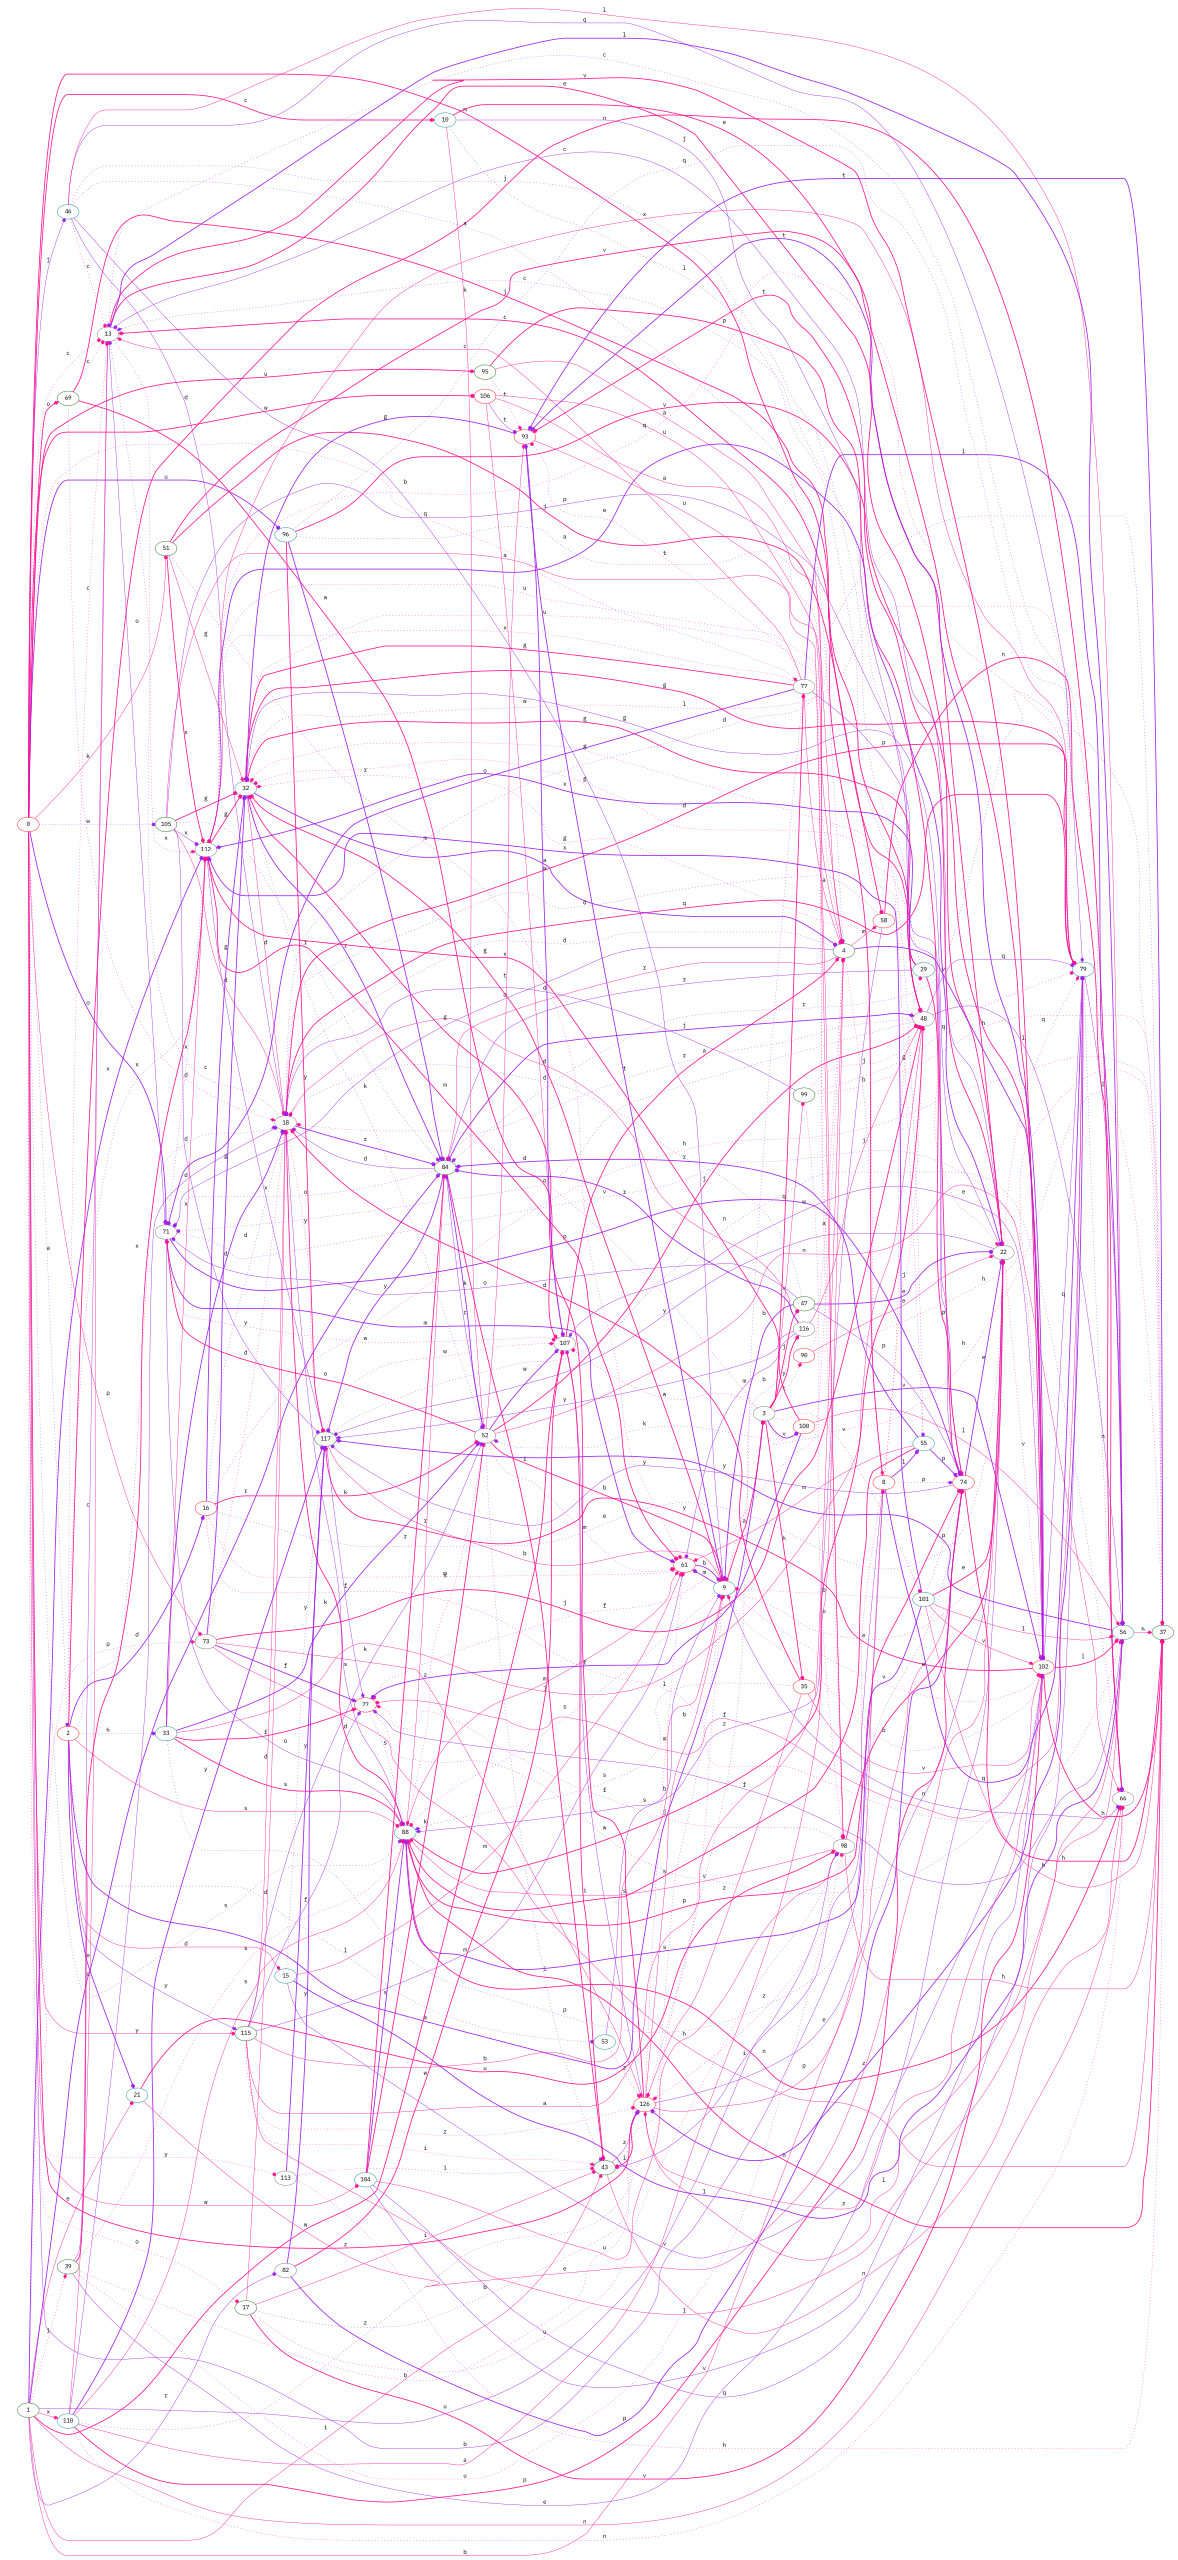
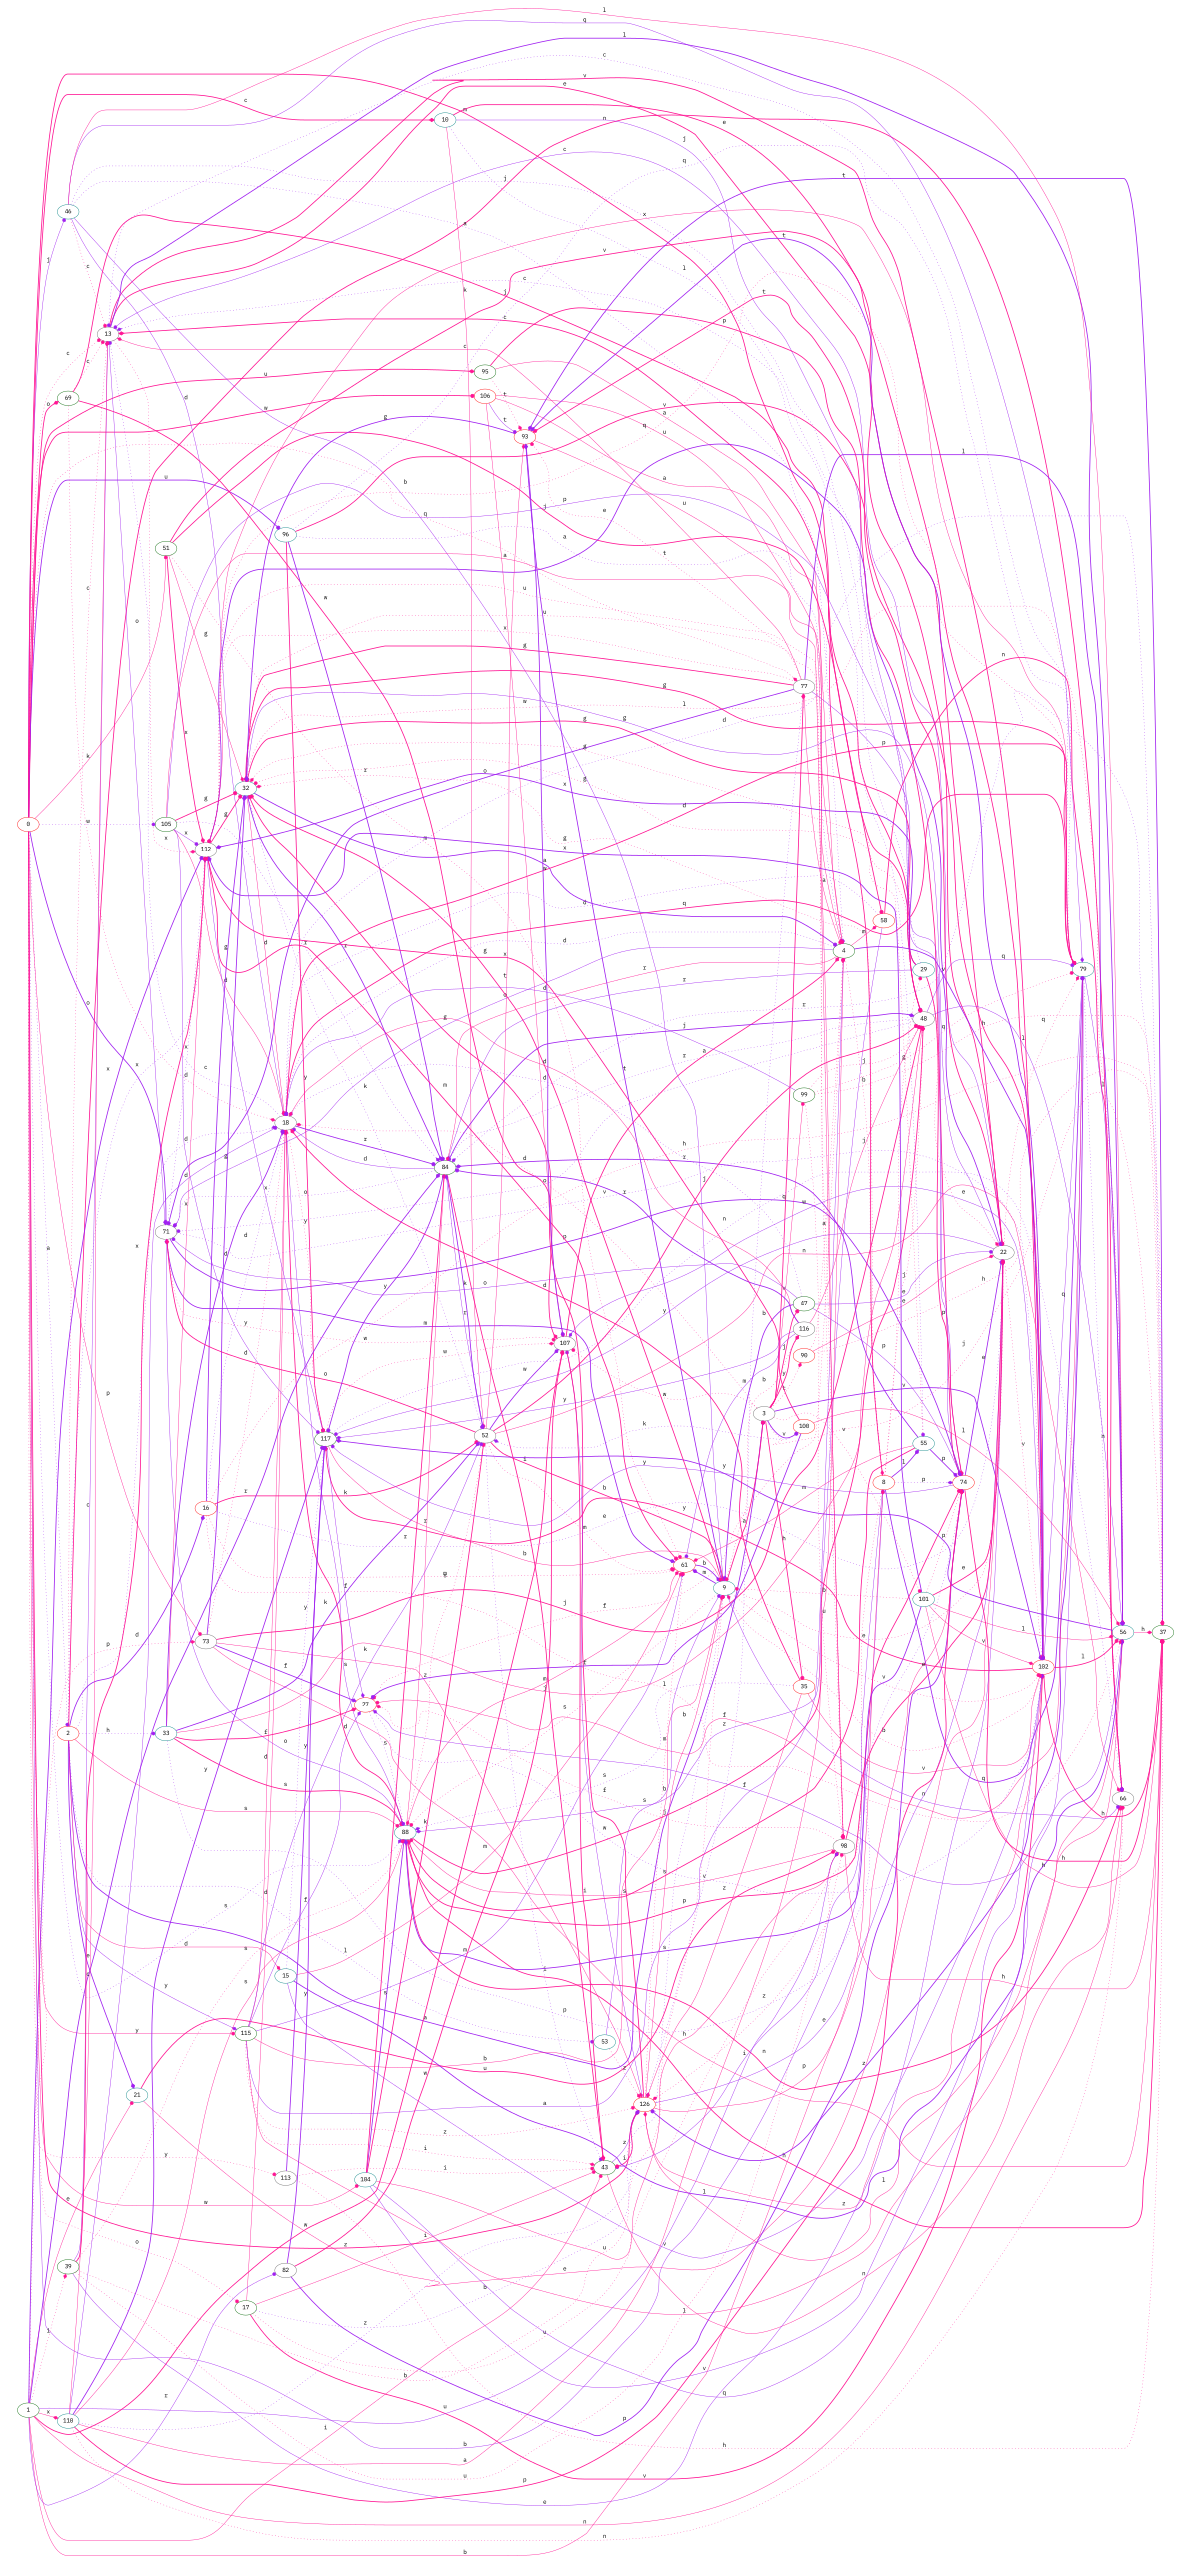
(599, 1101) -> (599, 1101)
(909, 1292) -> (909, 1292)
(964, 1343) -> (964, 1343)
(783, 1763) -> (783, 1763)
